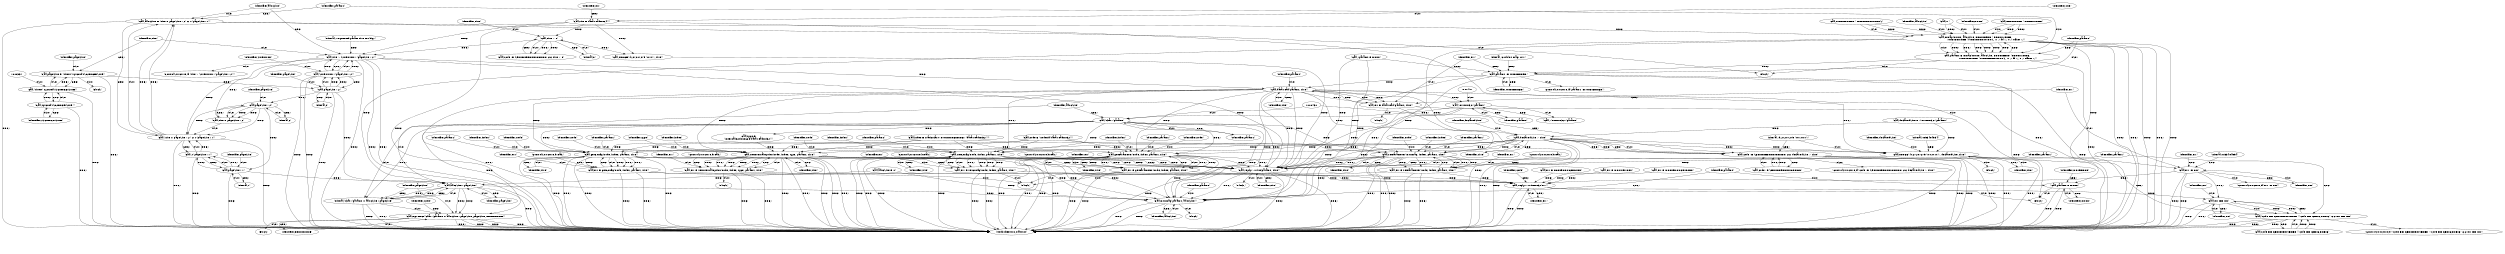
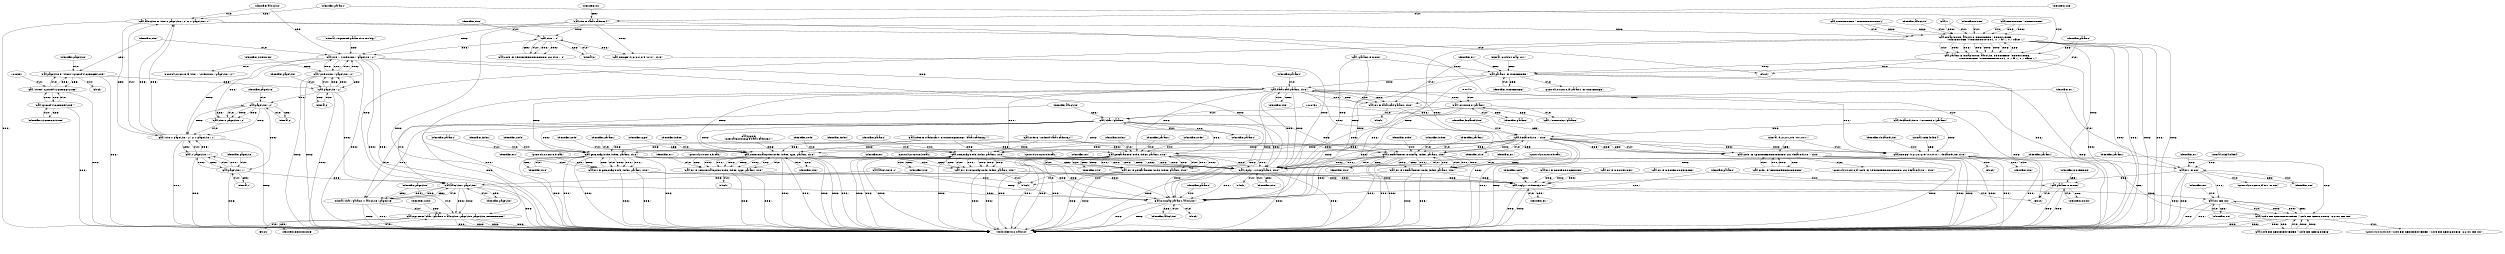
(308, 66) -> (308, 66)
(934, 127) -> (845, 126)
(675, 147) -> (675, 147)
